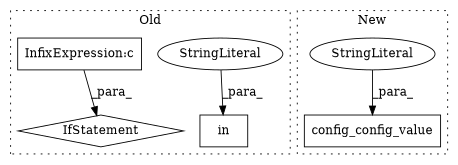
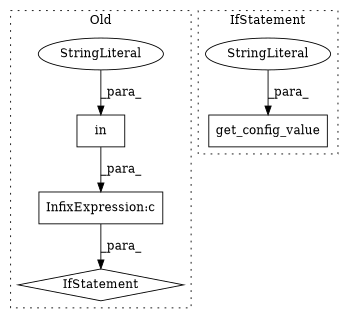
(372, 21) -> (268, 21)
(372, 131) -> (268, 131)
none -> (101, 165)
